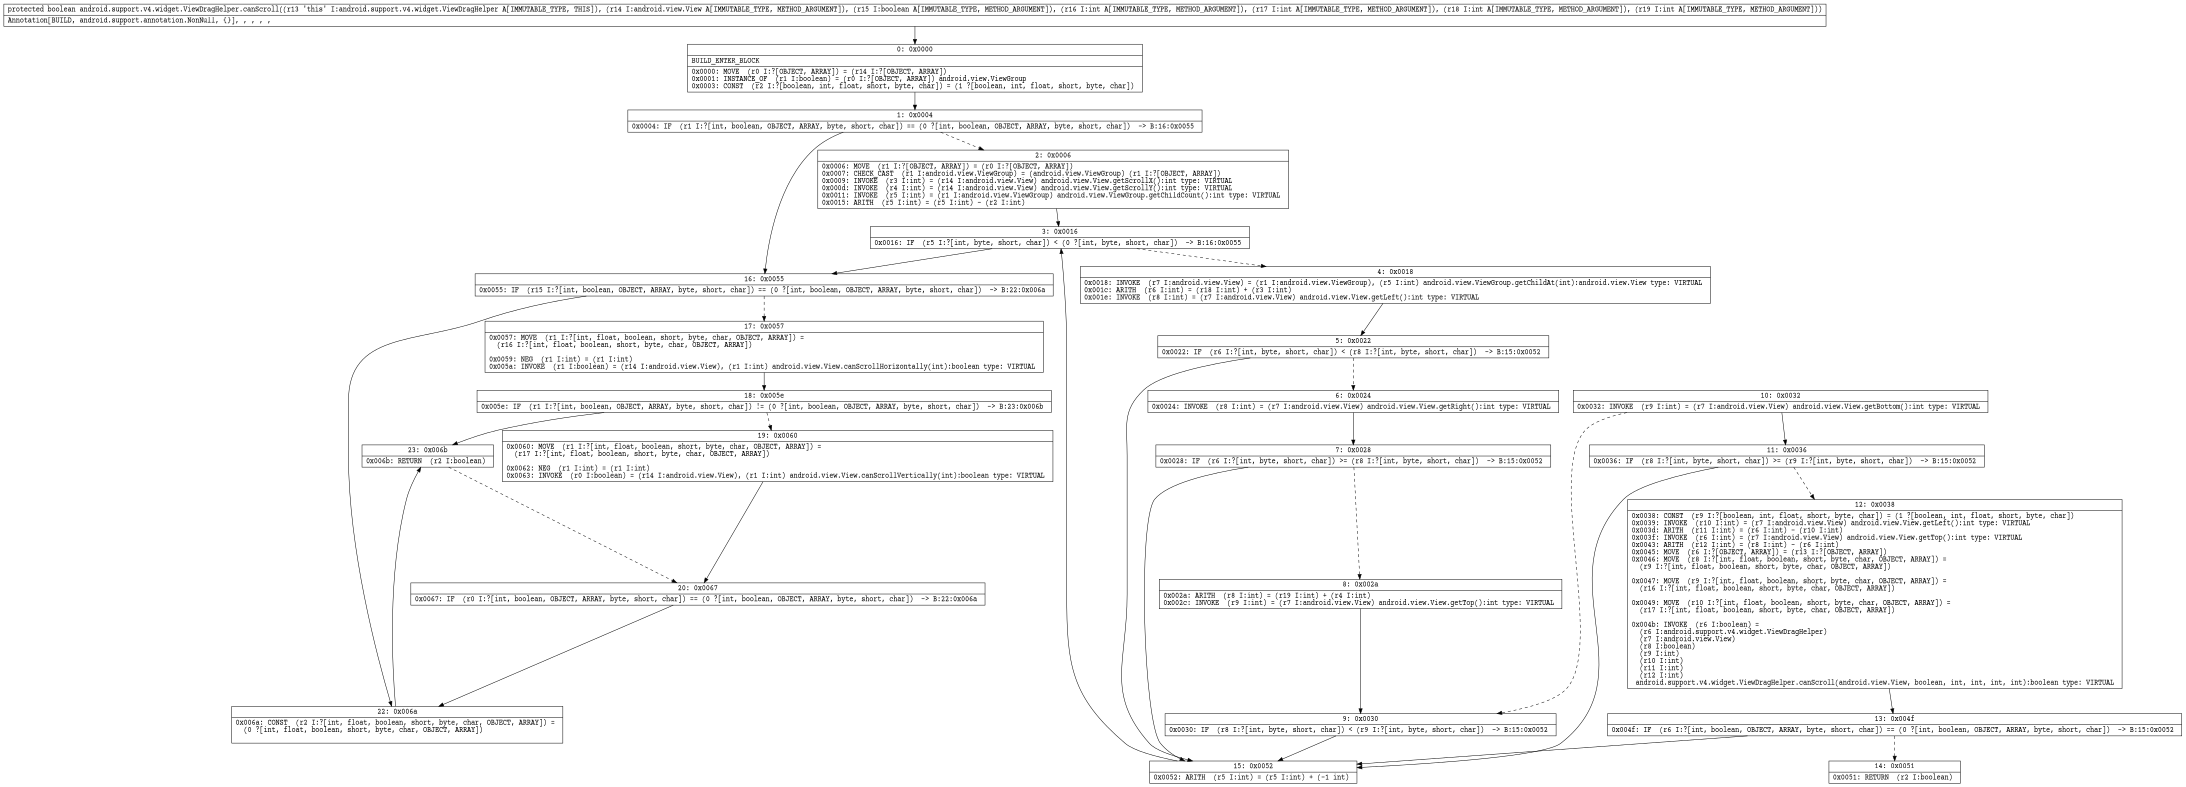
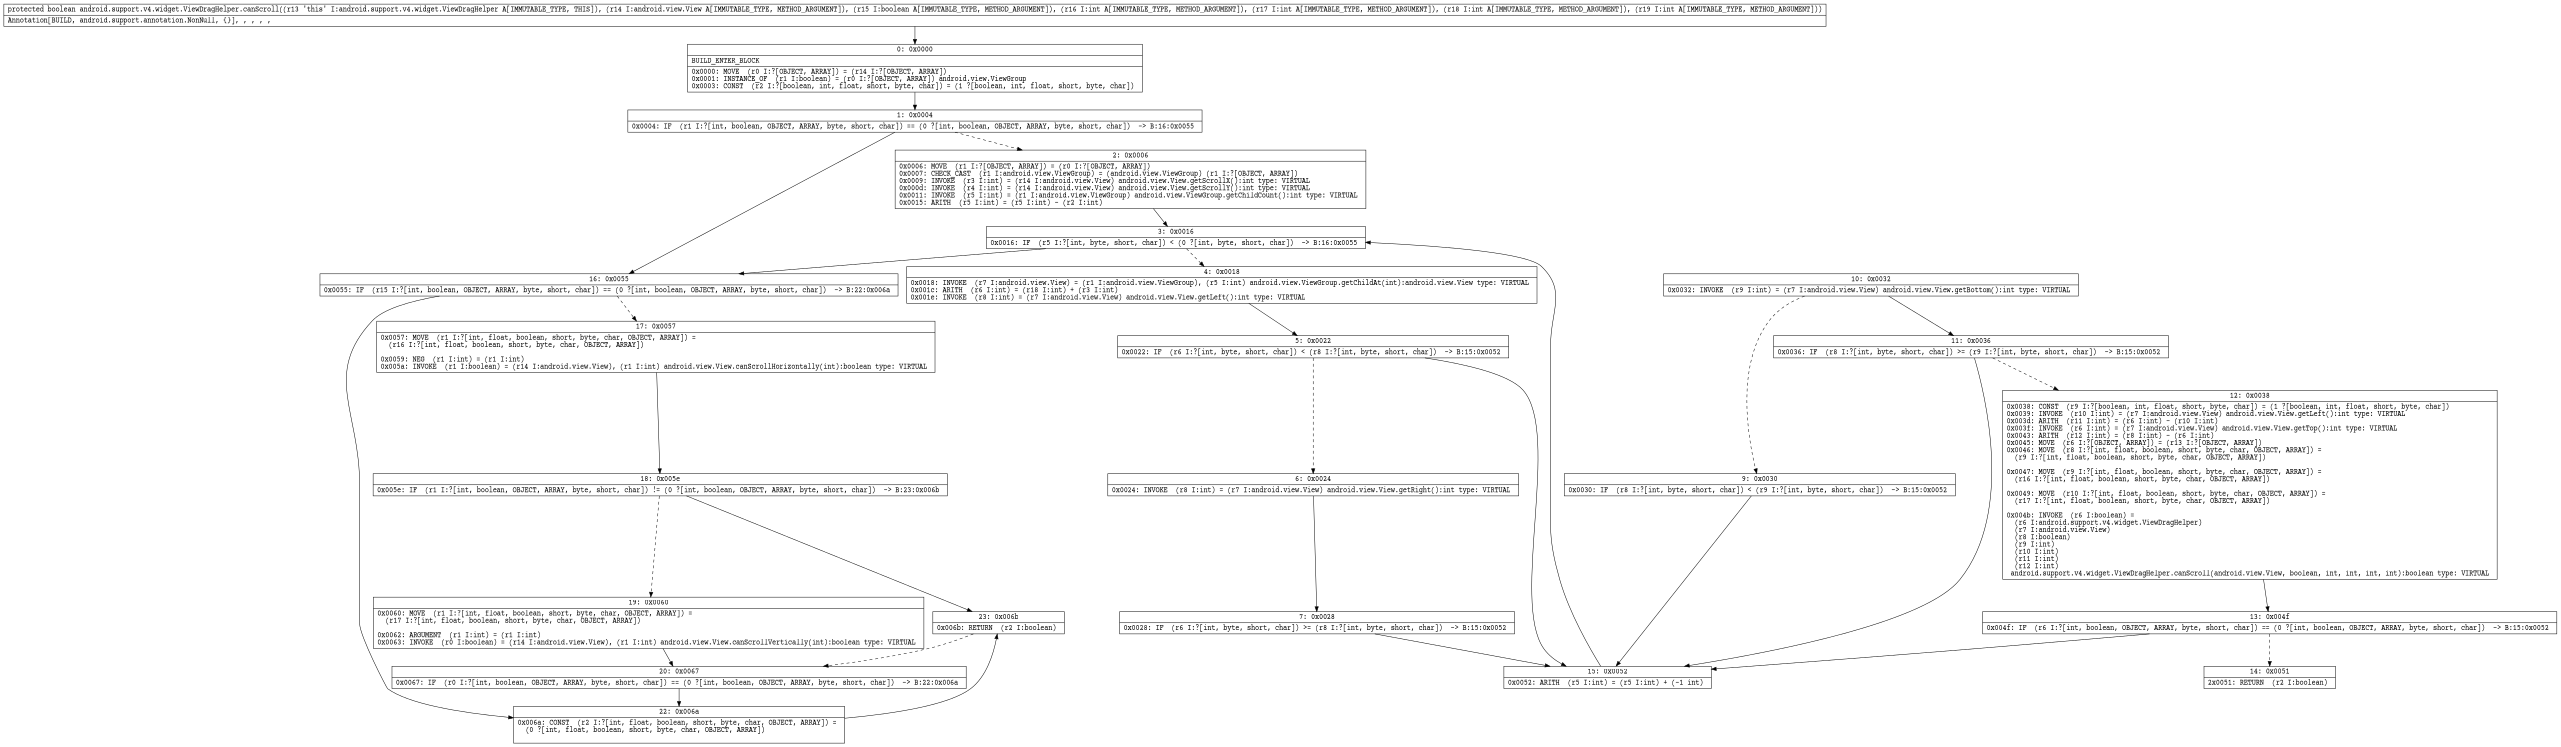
(580, 469) -> (461, 635)
(1361, 594) -> none
(1895, 777) -> (2270, 683)
